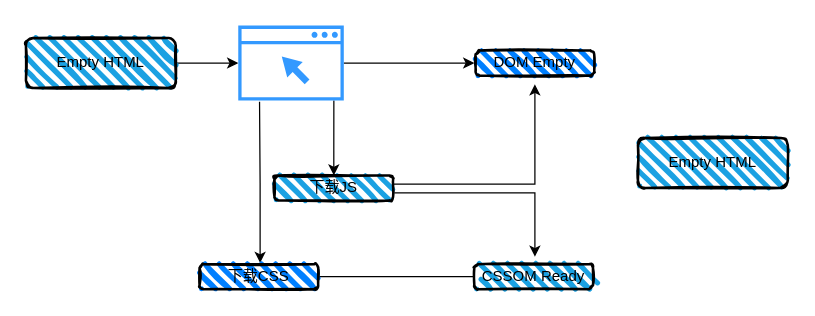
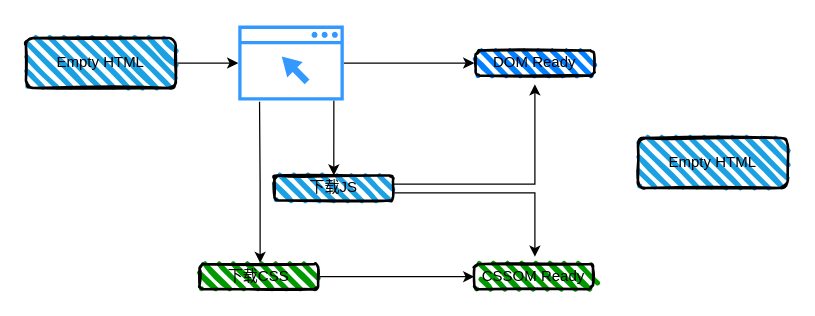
(535, 63) -> (535, 63)
(259, 277) -> (259, 277)
(467, 277) -> (464, 277)
(534, 277) -> (534, 277)
